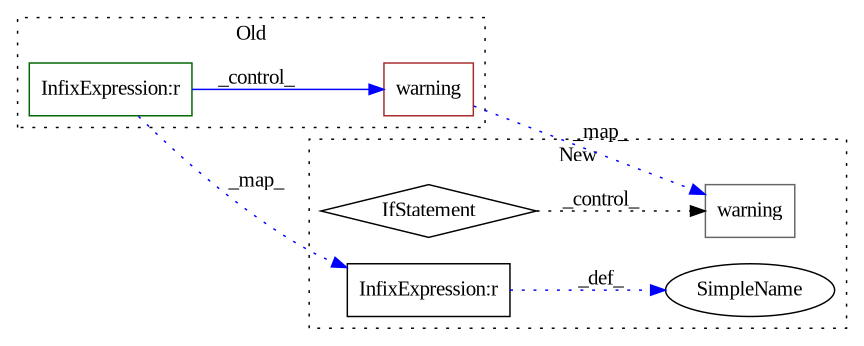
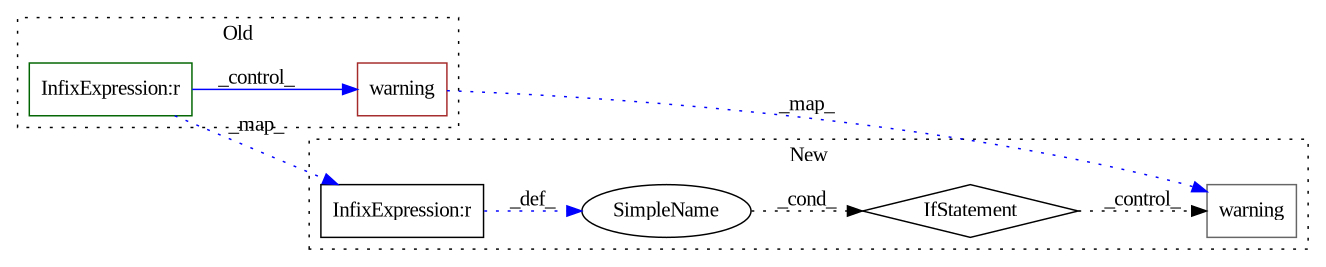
none -> (799, 211)
